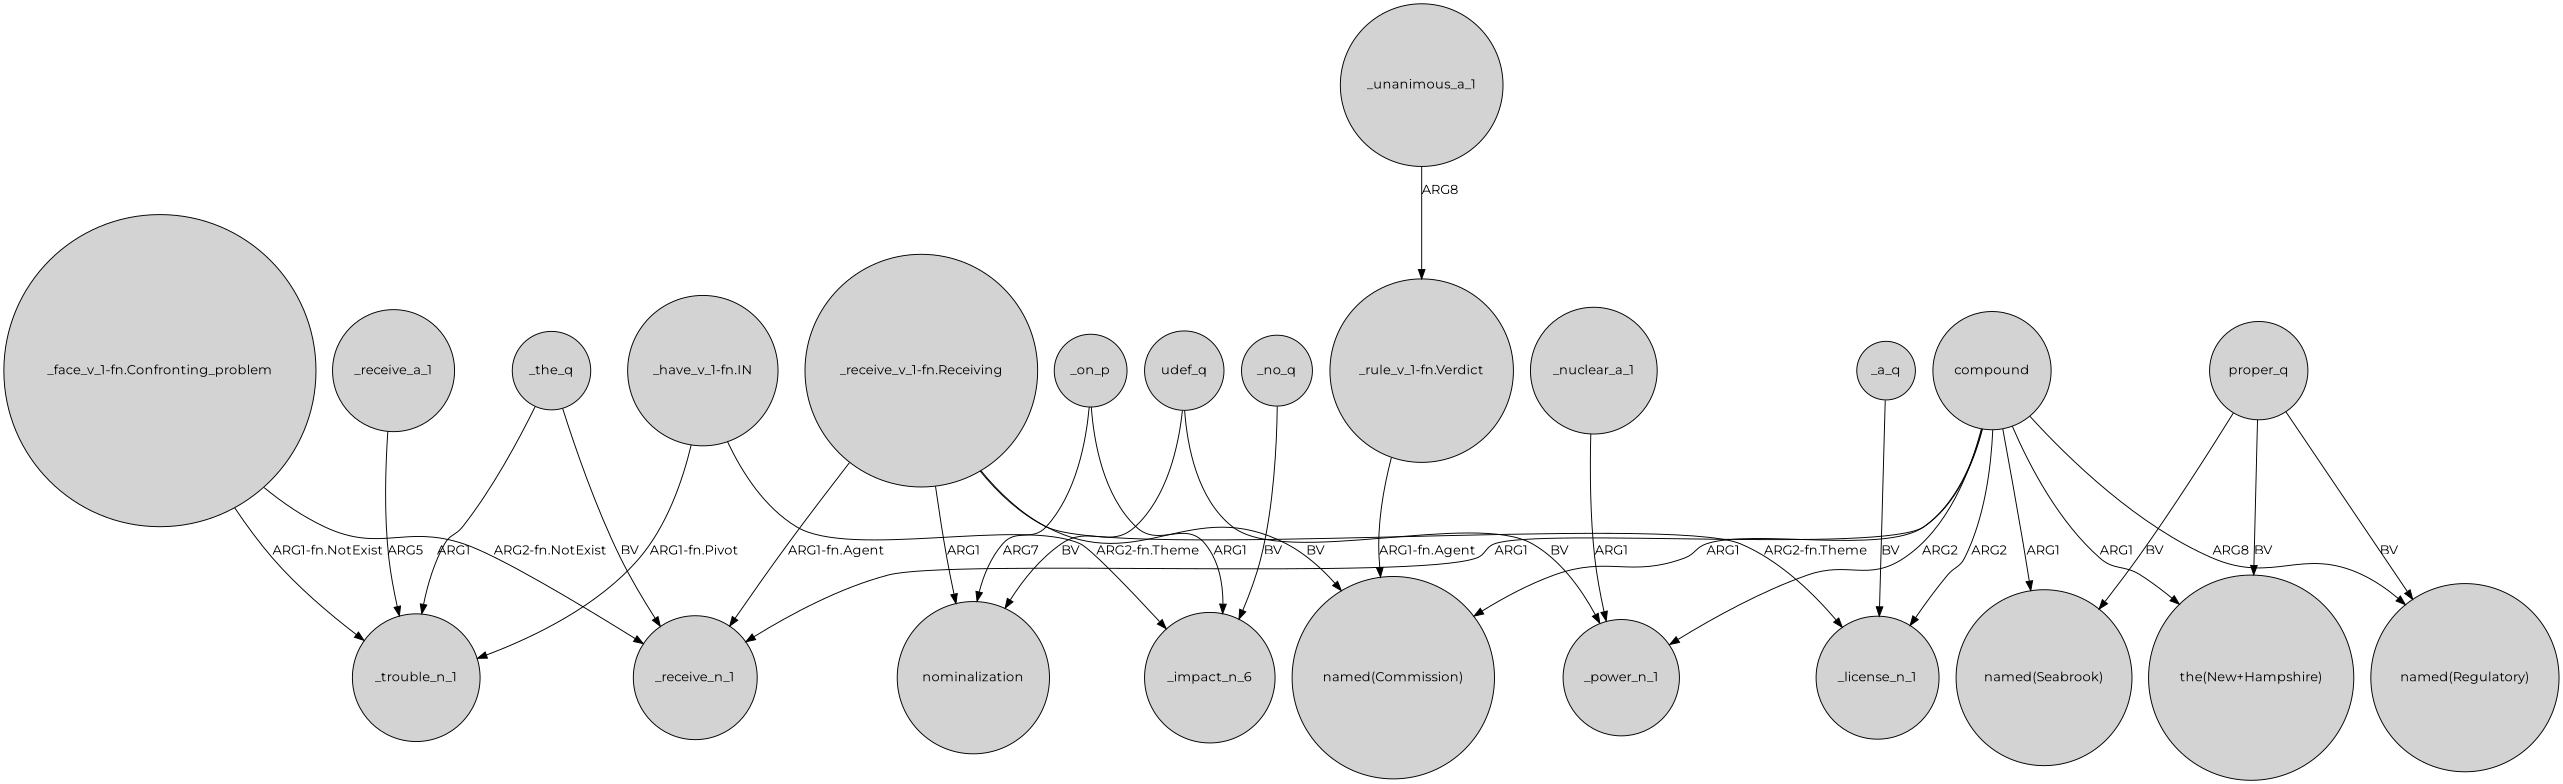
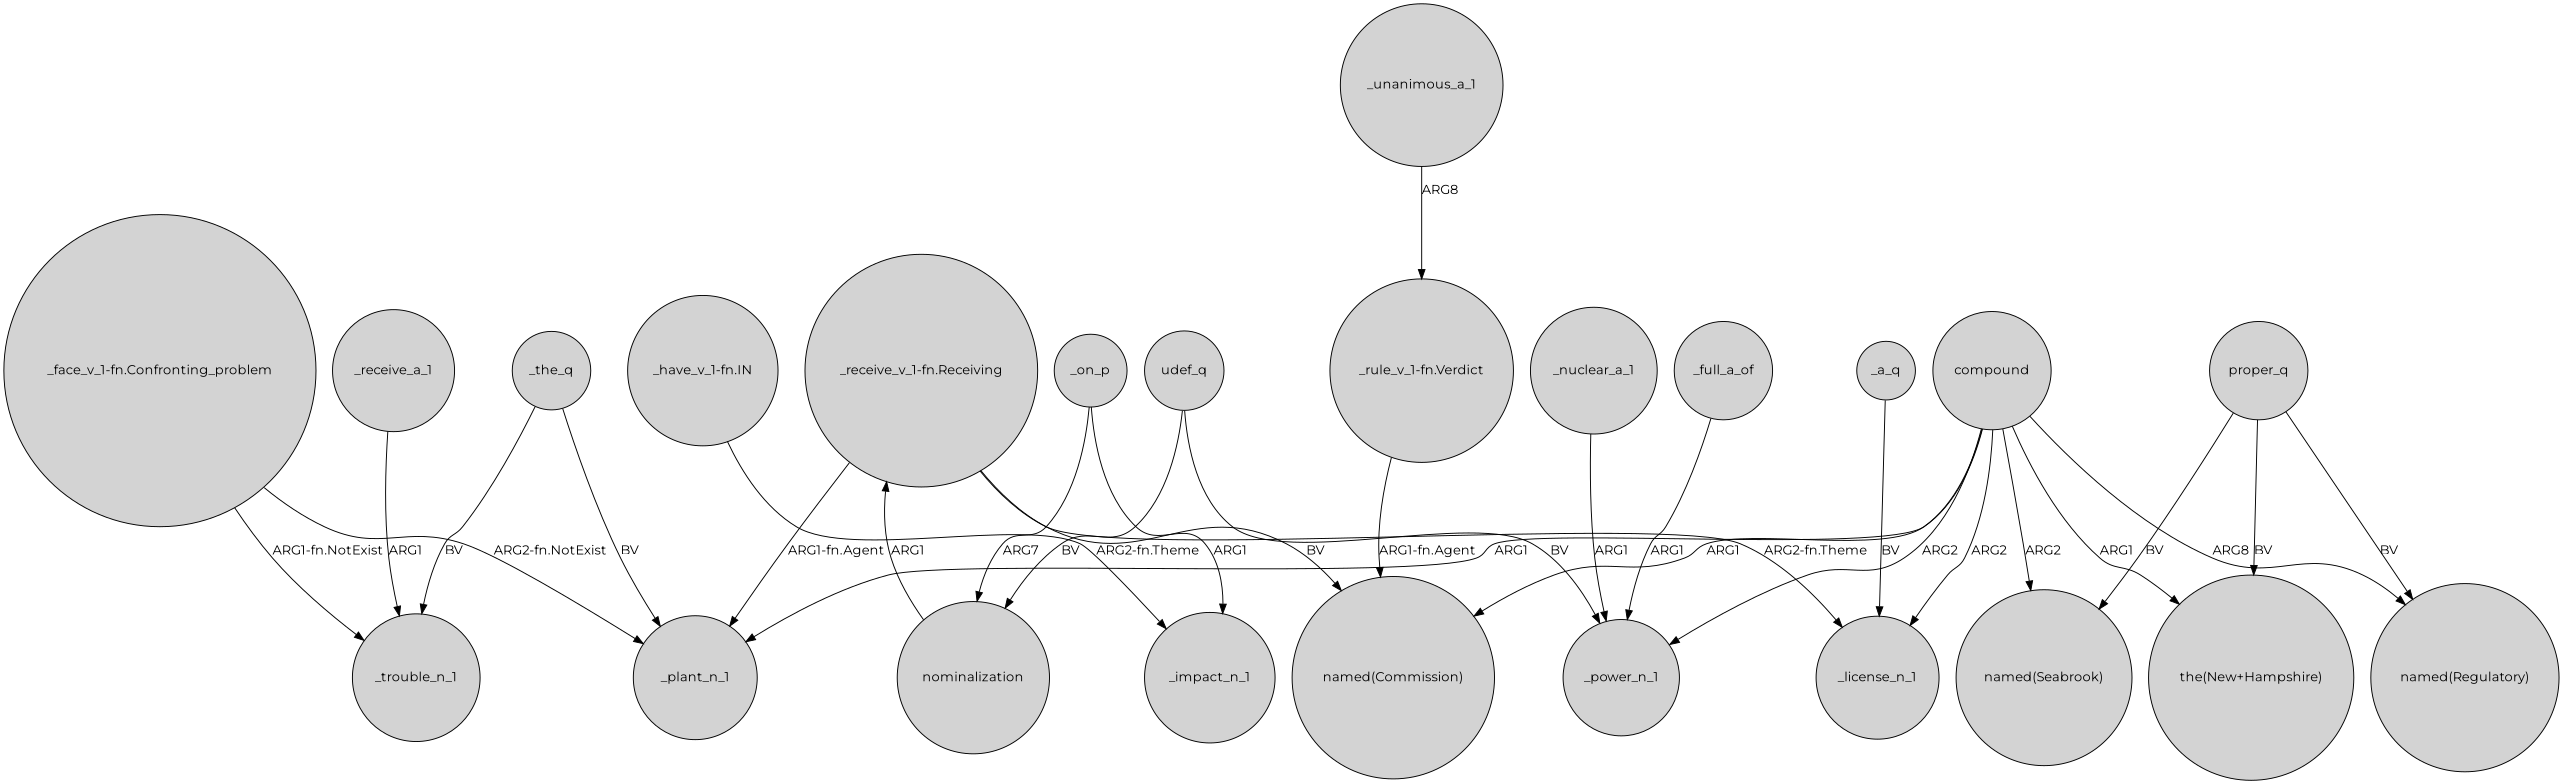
(1277, 371) -> none
none -> (1723, 371)
(945, 546) -> (892, 559)
(406, 551) -> (406, 551)
(454, 551) -> (454, 551)
(2044, 551) -> (2044, 551)
(619, 578) -> none
(695, 678) -> (695, 678)
(1210, 678) -> (1210, 678)
